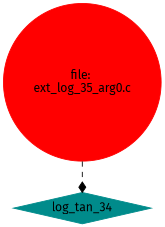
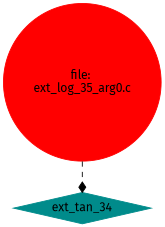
(82, 208) -> (82, 208)
